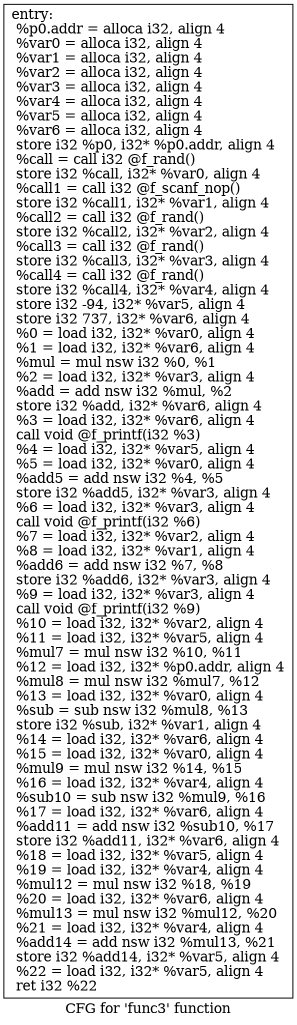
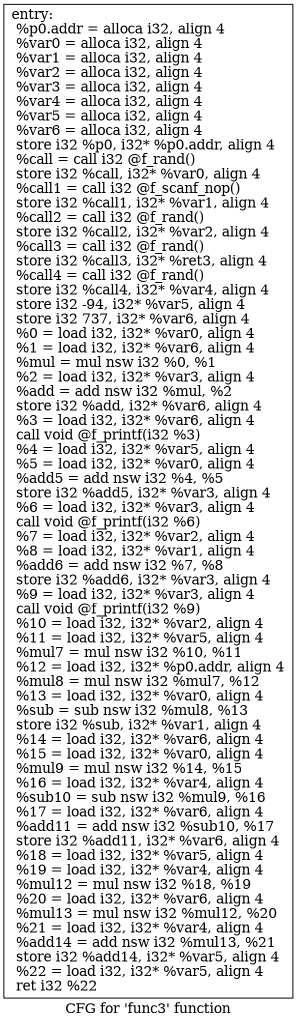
(141, 261) -> (140, 261)
